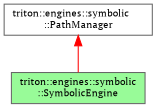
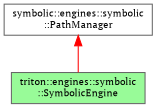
(78, 20) -> (78, 20)
